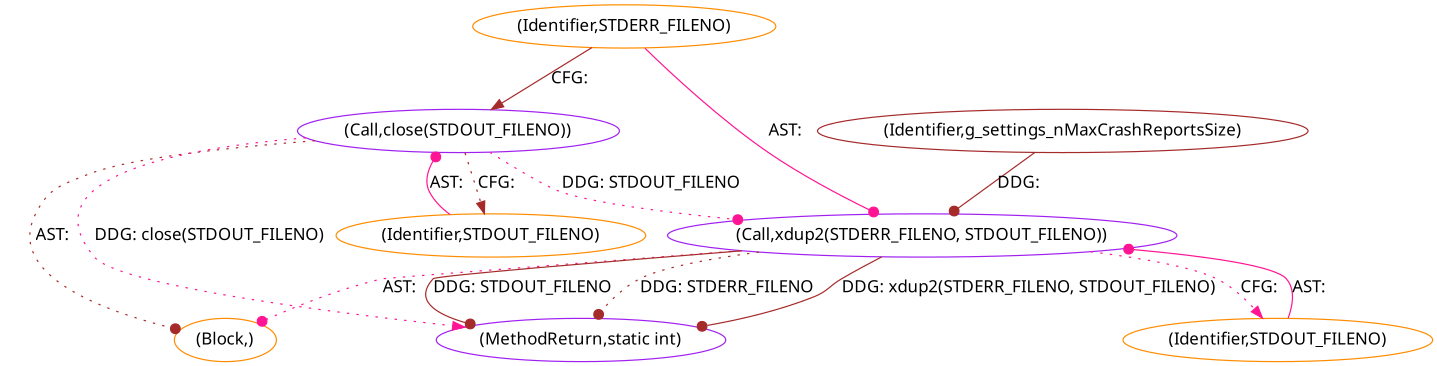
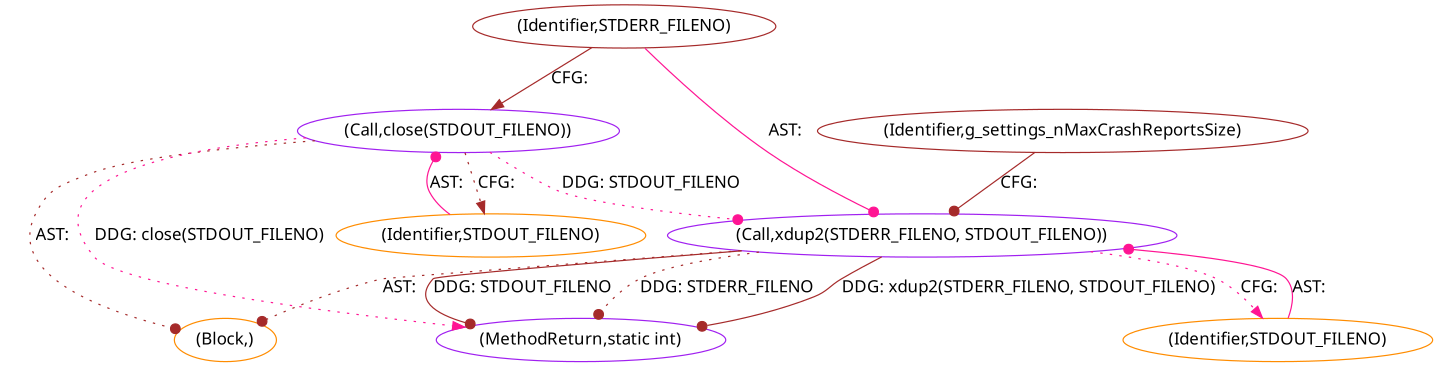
(624, 26) -> (624, 26)
(1021, 183) -> (1021, 183)
(416, 276) -> (416, 276)
